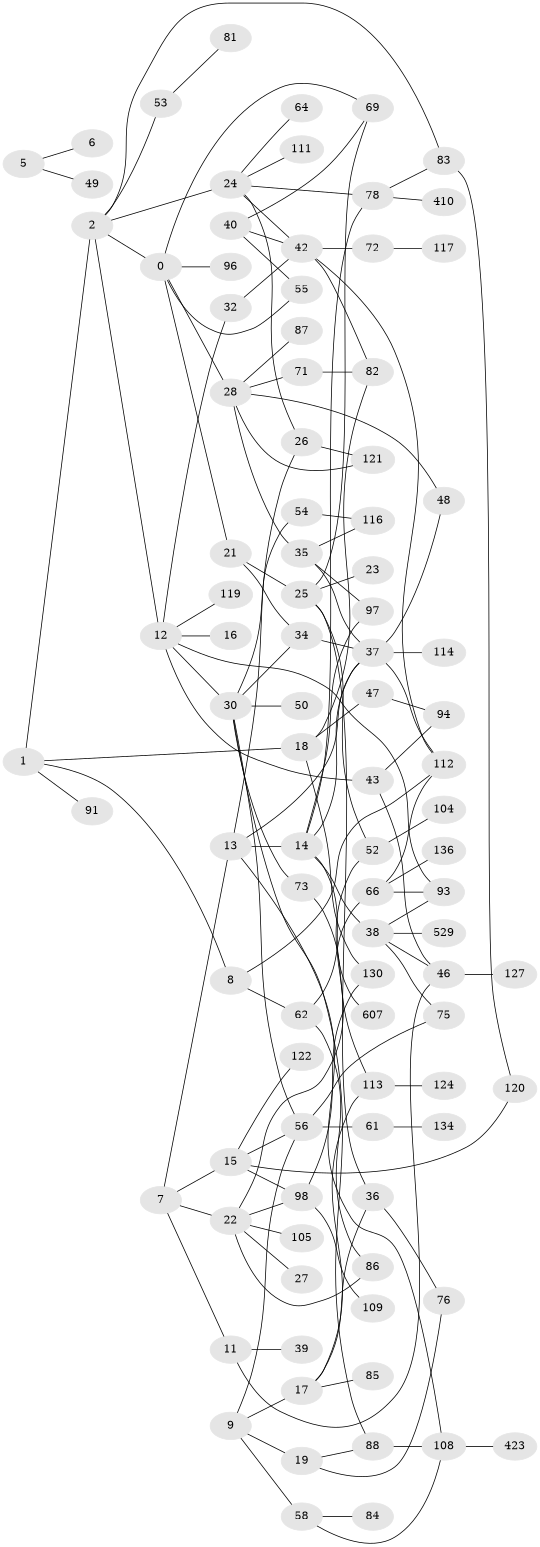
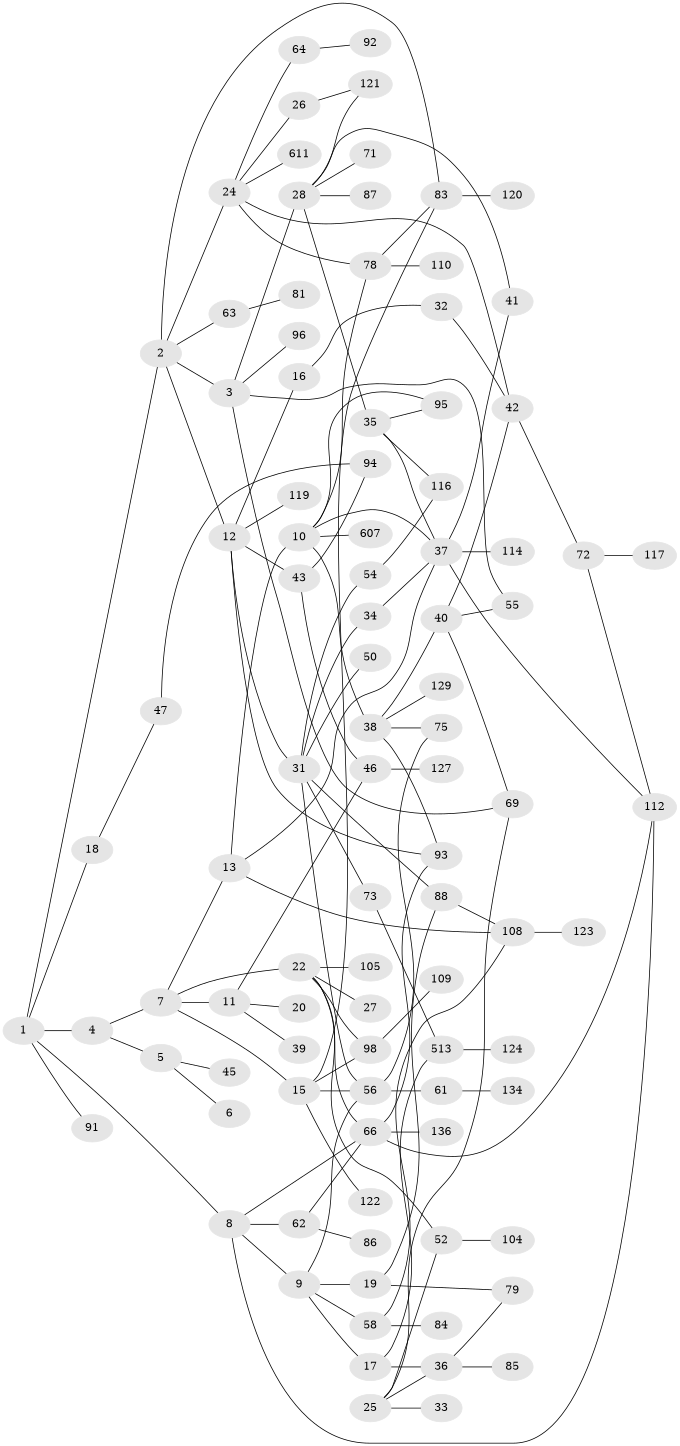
none -> (370, 43)
(161, 104) -> (230, 314)
(302, 149) -> (299, 155)
(92, 185) -> (230, 1073)
(444, 202) -> (441, 266)
(161, 267) -> (230, 393)
(373, 372) -> none
(188, 470) -> (349, 319)
(417, 492) -> (619, 681)
(444, 501) -> (513, 302)
(231, 554) -> none
(373, 570) -> (441, 1408)
(373, 612) -> (441, 405)
(260, 652) -> none
(231, 706) -> (299, 769)
(302, 846) -> (299, 537)
(444, 933) -> (441, 687)
(408, 954) -> (410, 676)
(373, 974) -> none
none -> (299, 1009)
none -> (92, 1031)
(373, 1086) -> (441, 1050)
(391, 1169) -> (343, 683)
none -> (300, 1178)
none -> (264, 1254)
(444, 1301) -> (513, 1291)
(283, 1302) -> (337, 1080)
(337, 1384) -> (477, 1367)
(515, 1446) -> (584, 932)
